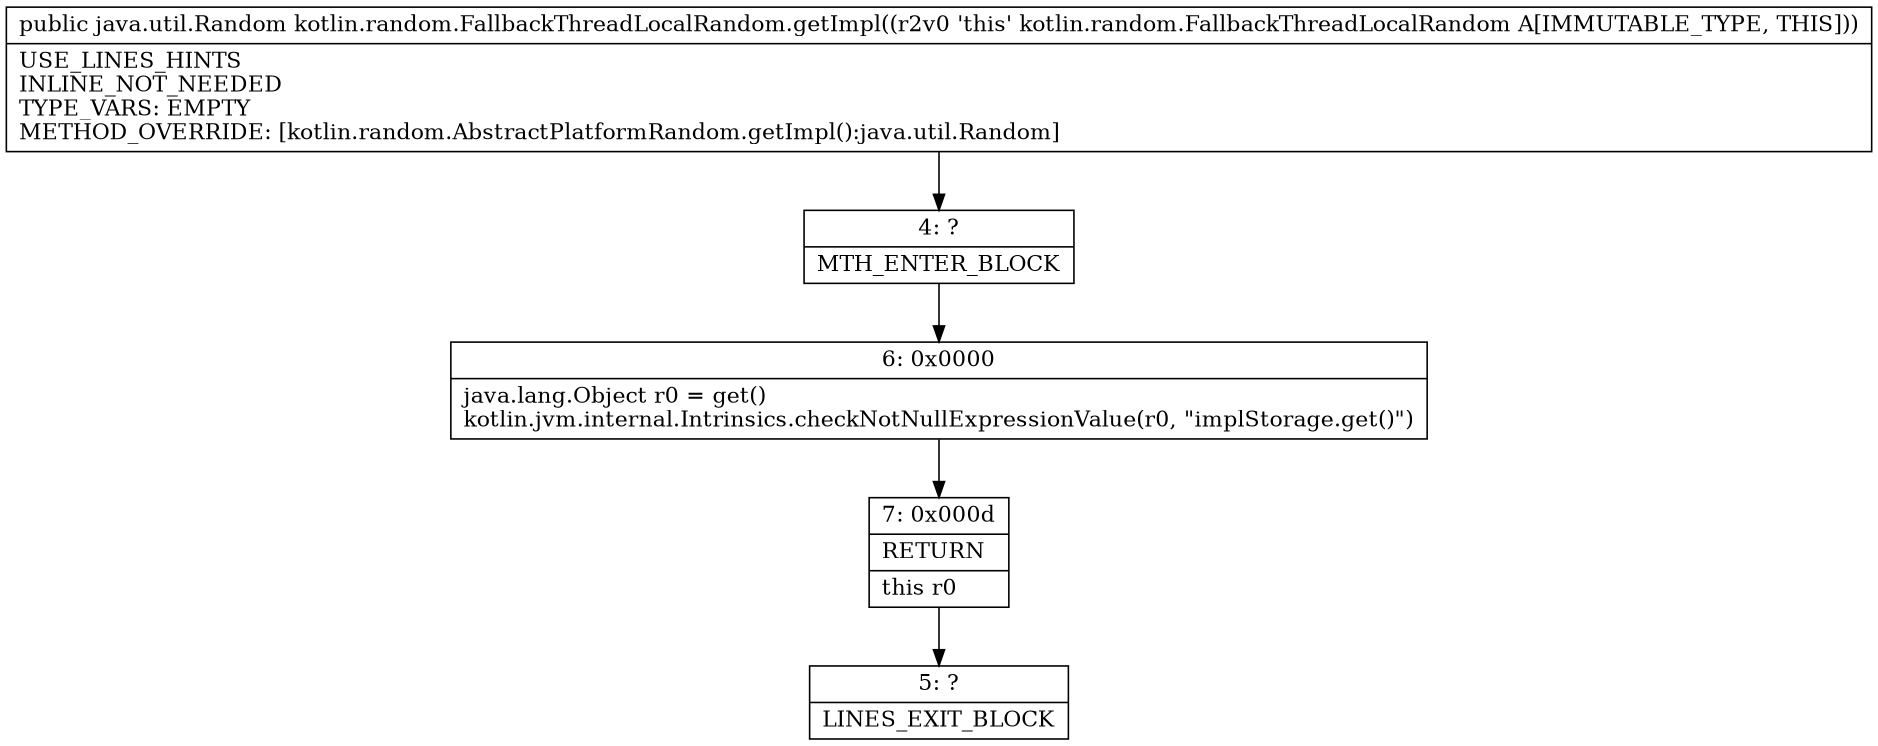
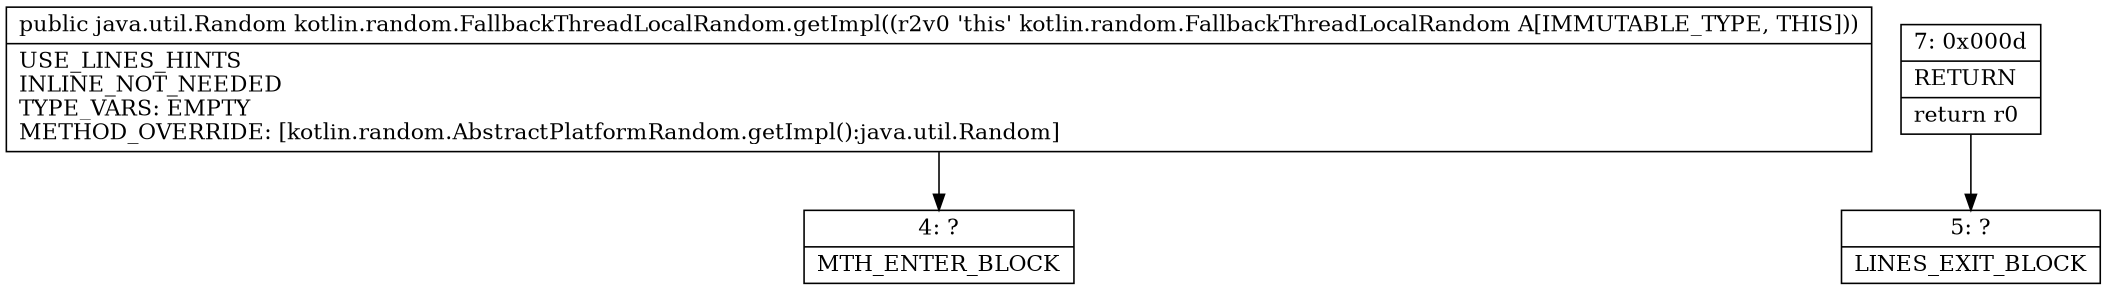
(939, 391) -> none
(920, 588) -> (1967, 115)
